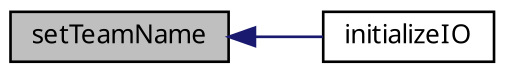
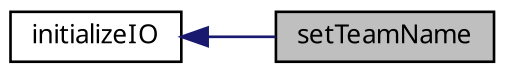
(289, 37) -> (242, 37)
